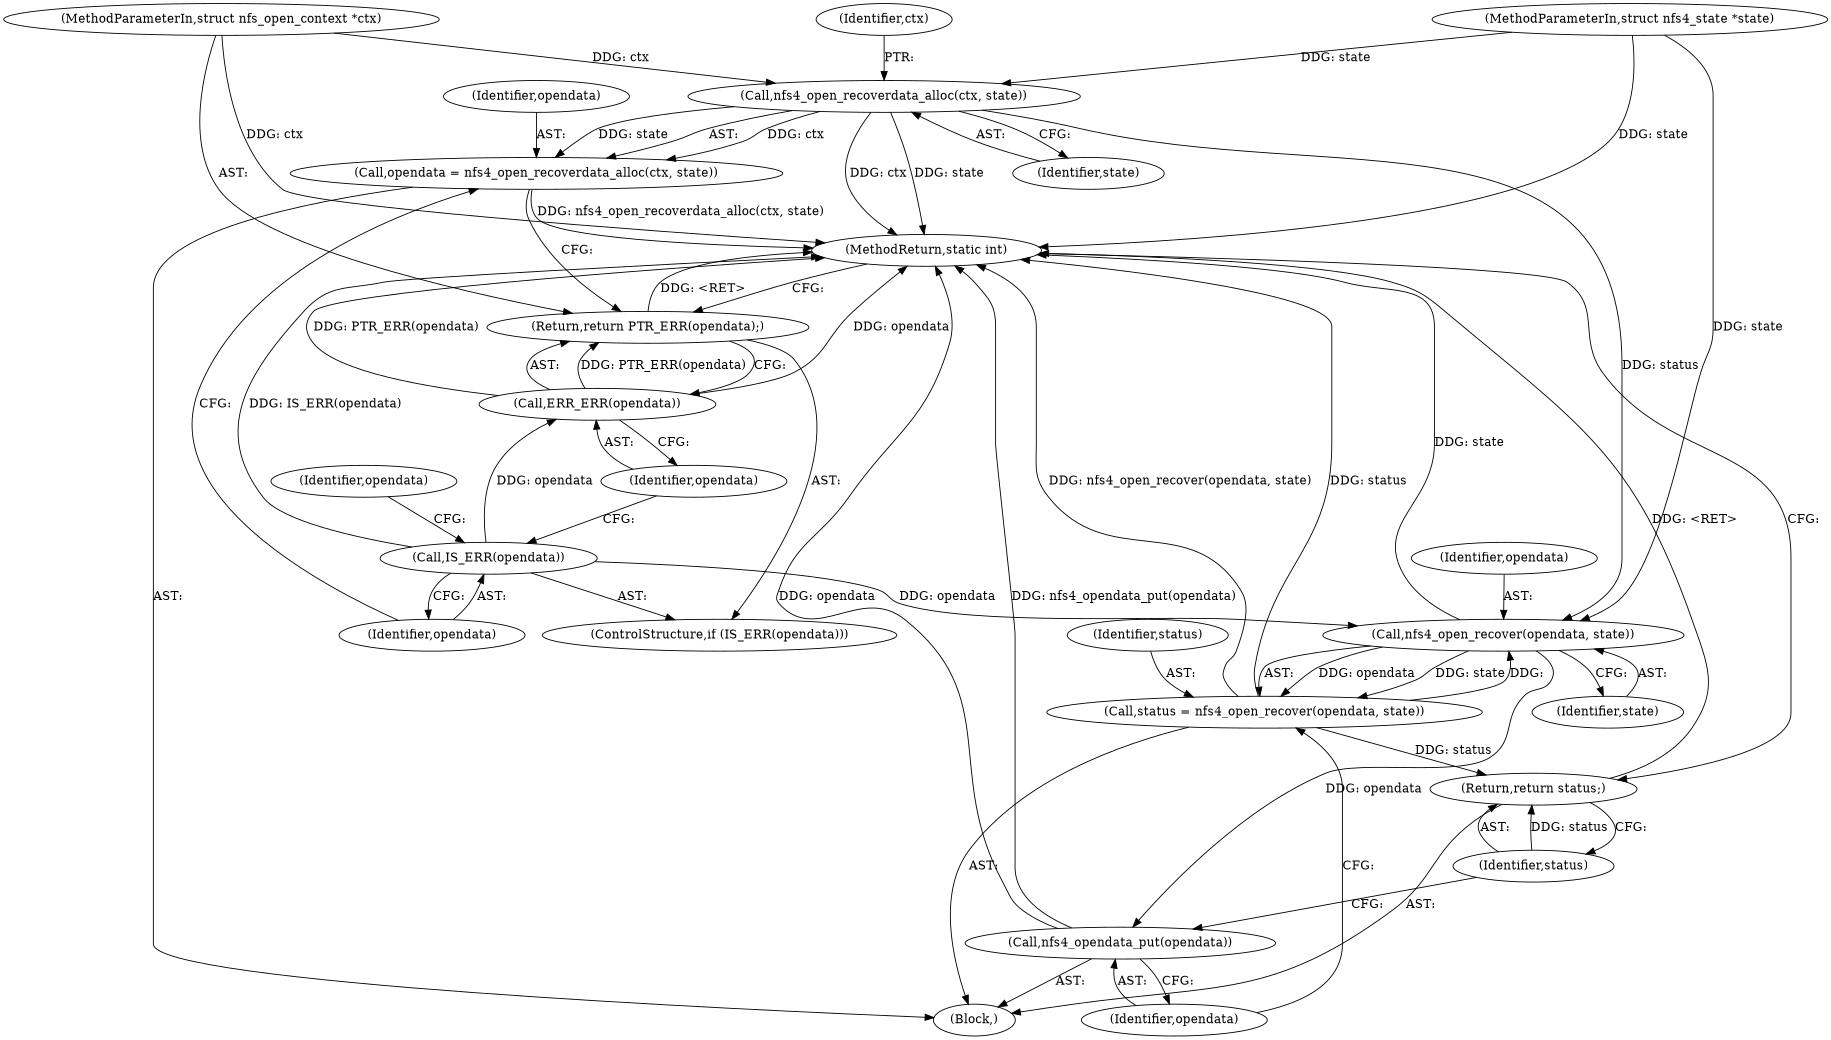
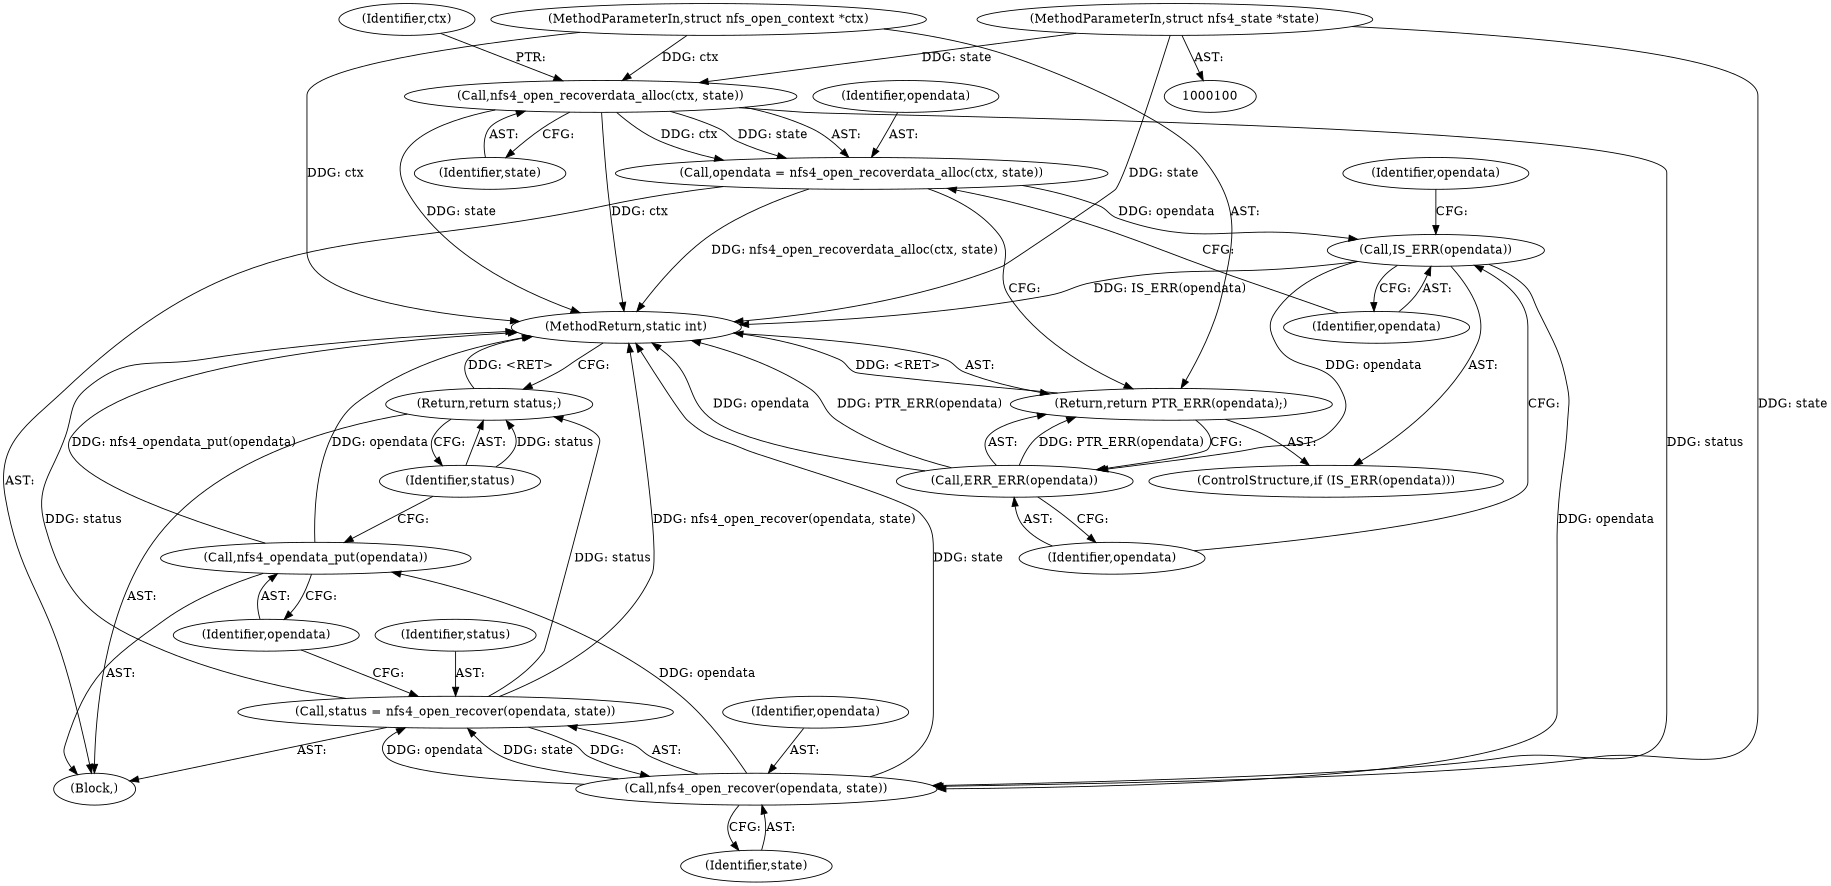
none -> (1210, 96)
none -> (1181, 233)
(810, 289) -> (982, 366)
